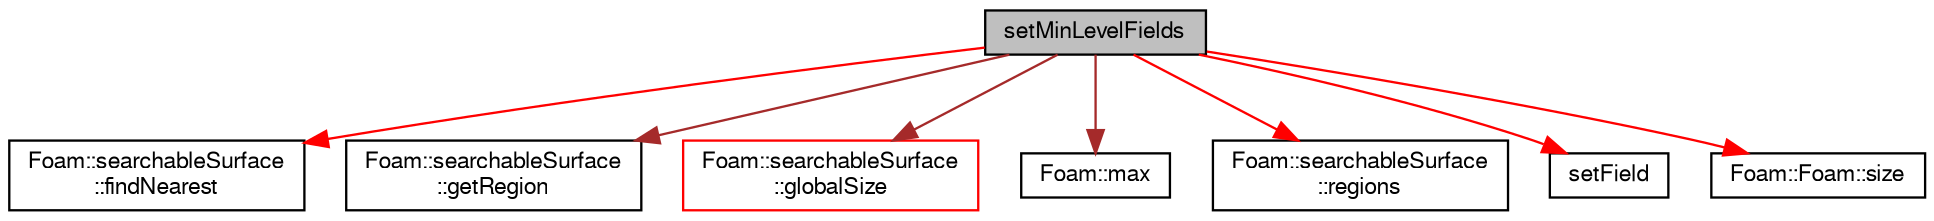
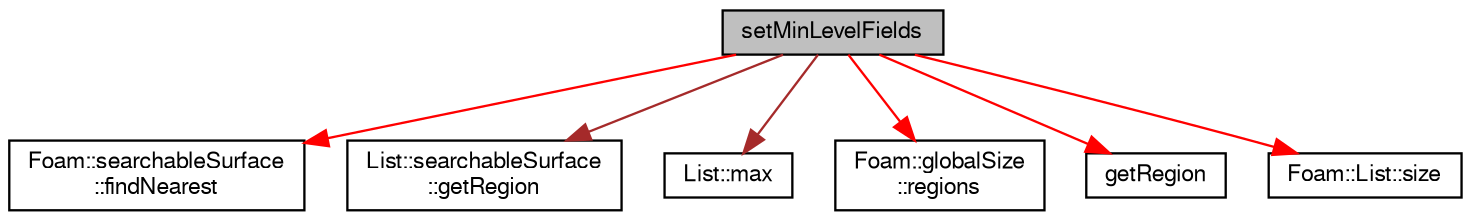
(494, 175) -> (484, 175)
(831, 175) -> none
(1096, 175) -> (728, 175)
(1360, 175) -> (940, 175)
(1609, 175) -> (1156, 175)
(1818, 175) -> (1365, 175)
